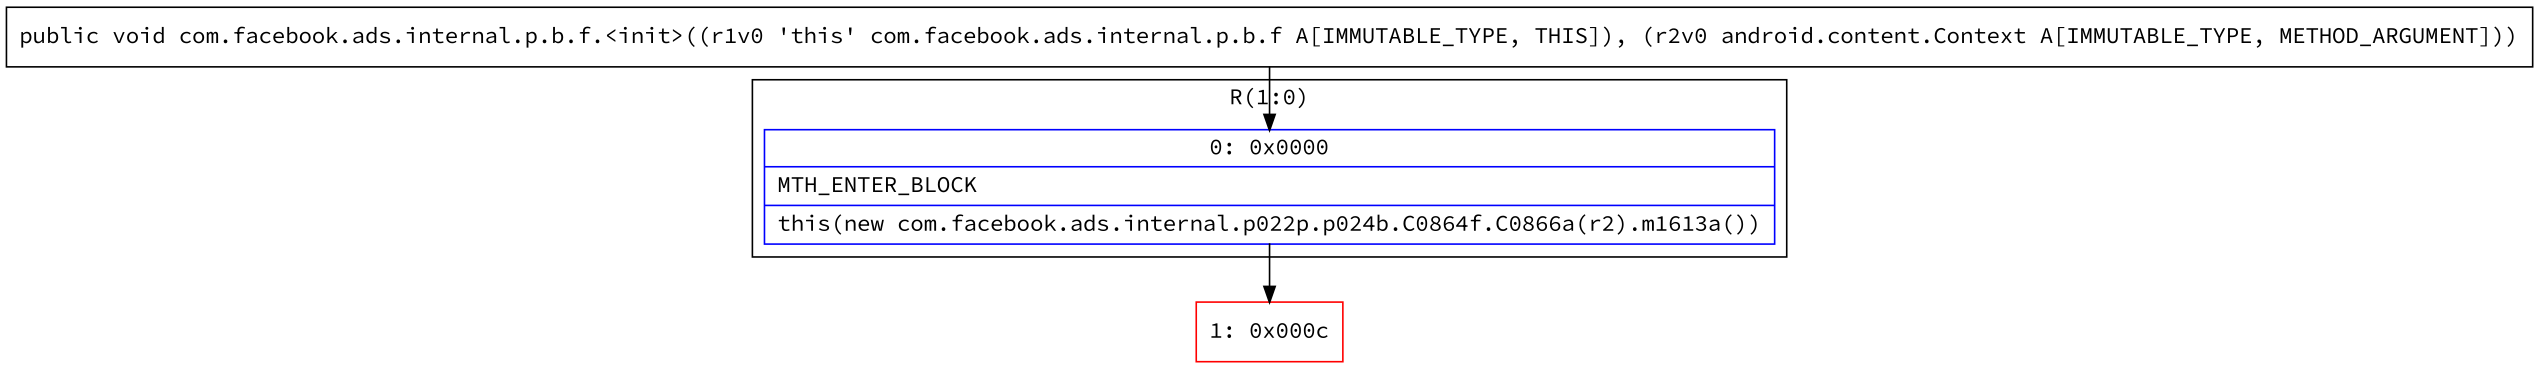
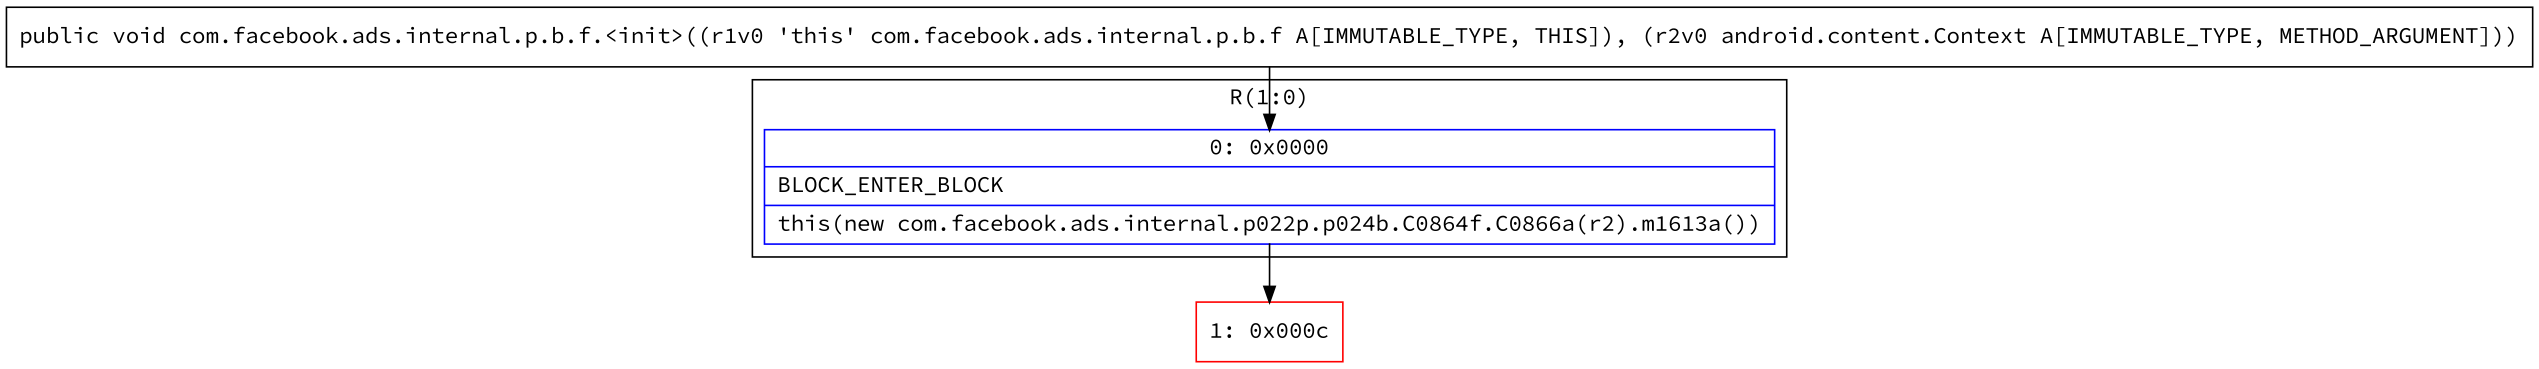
(877, 185) -> (891, 185)
